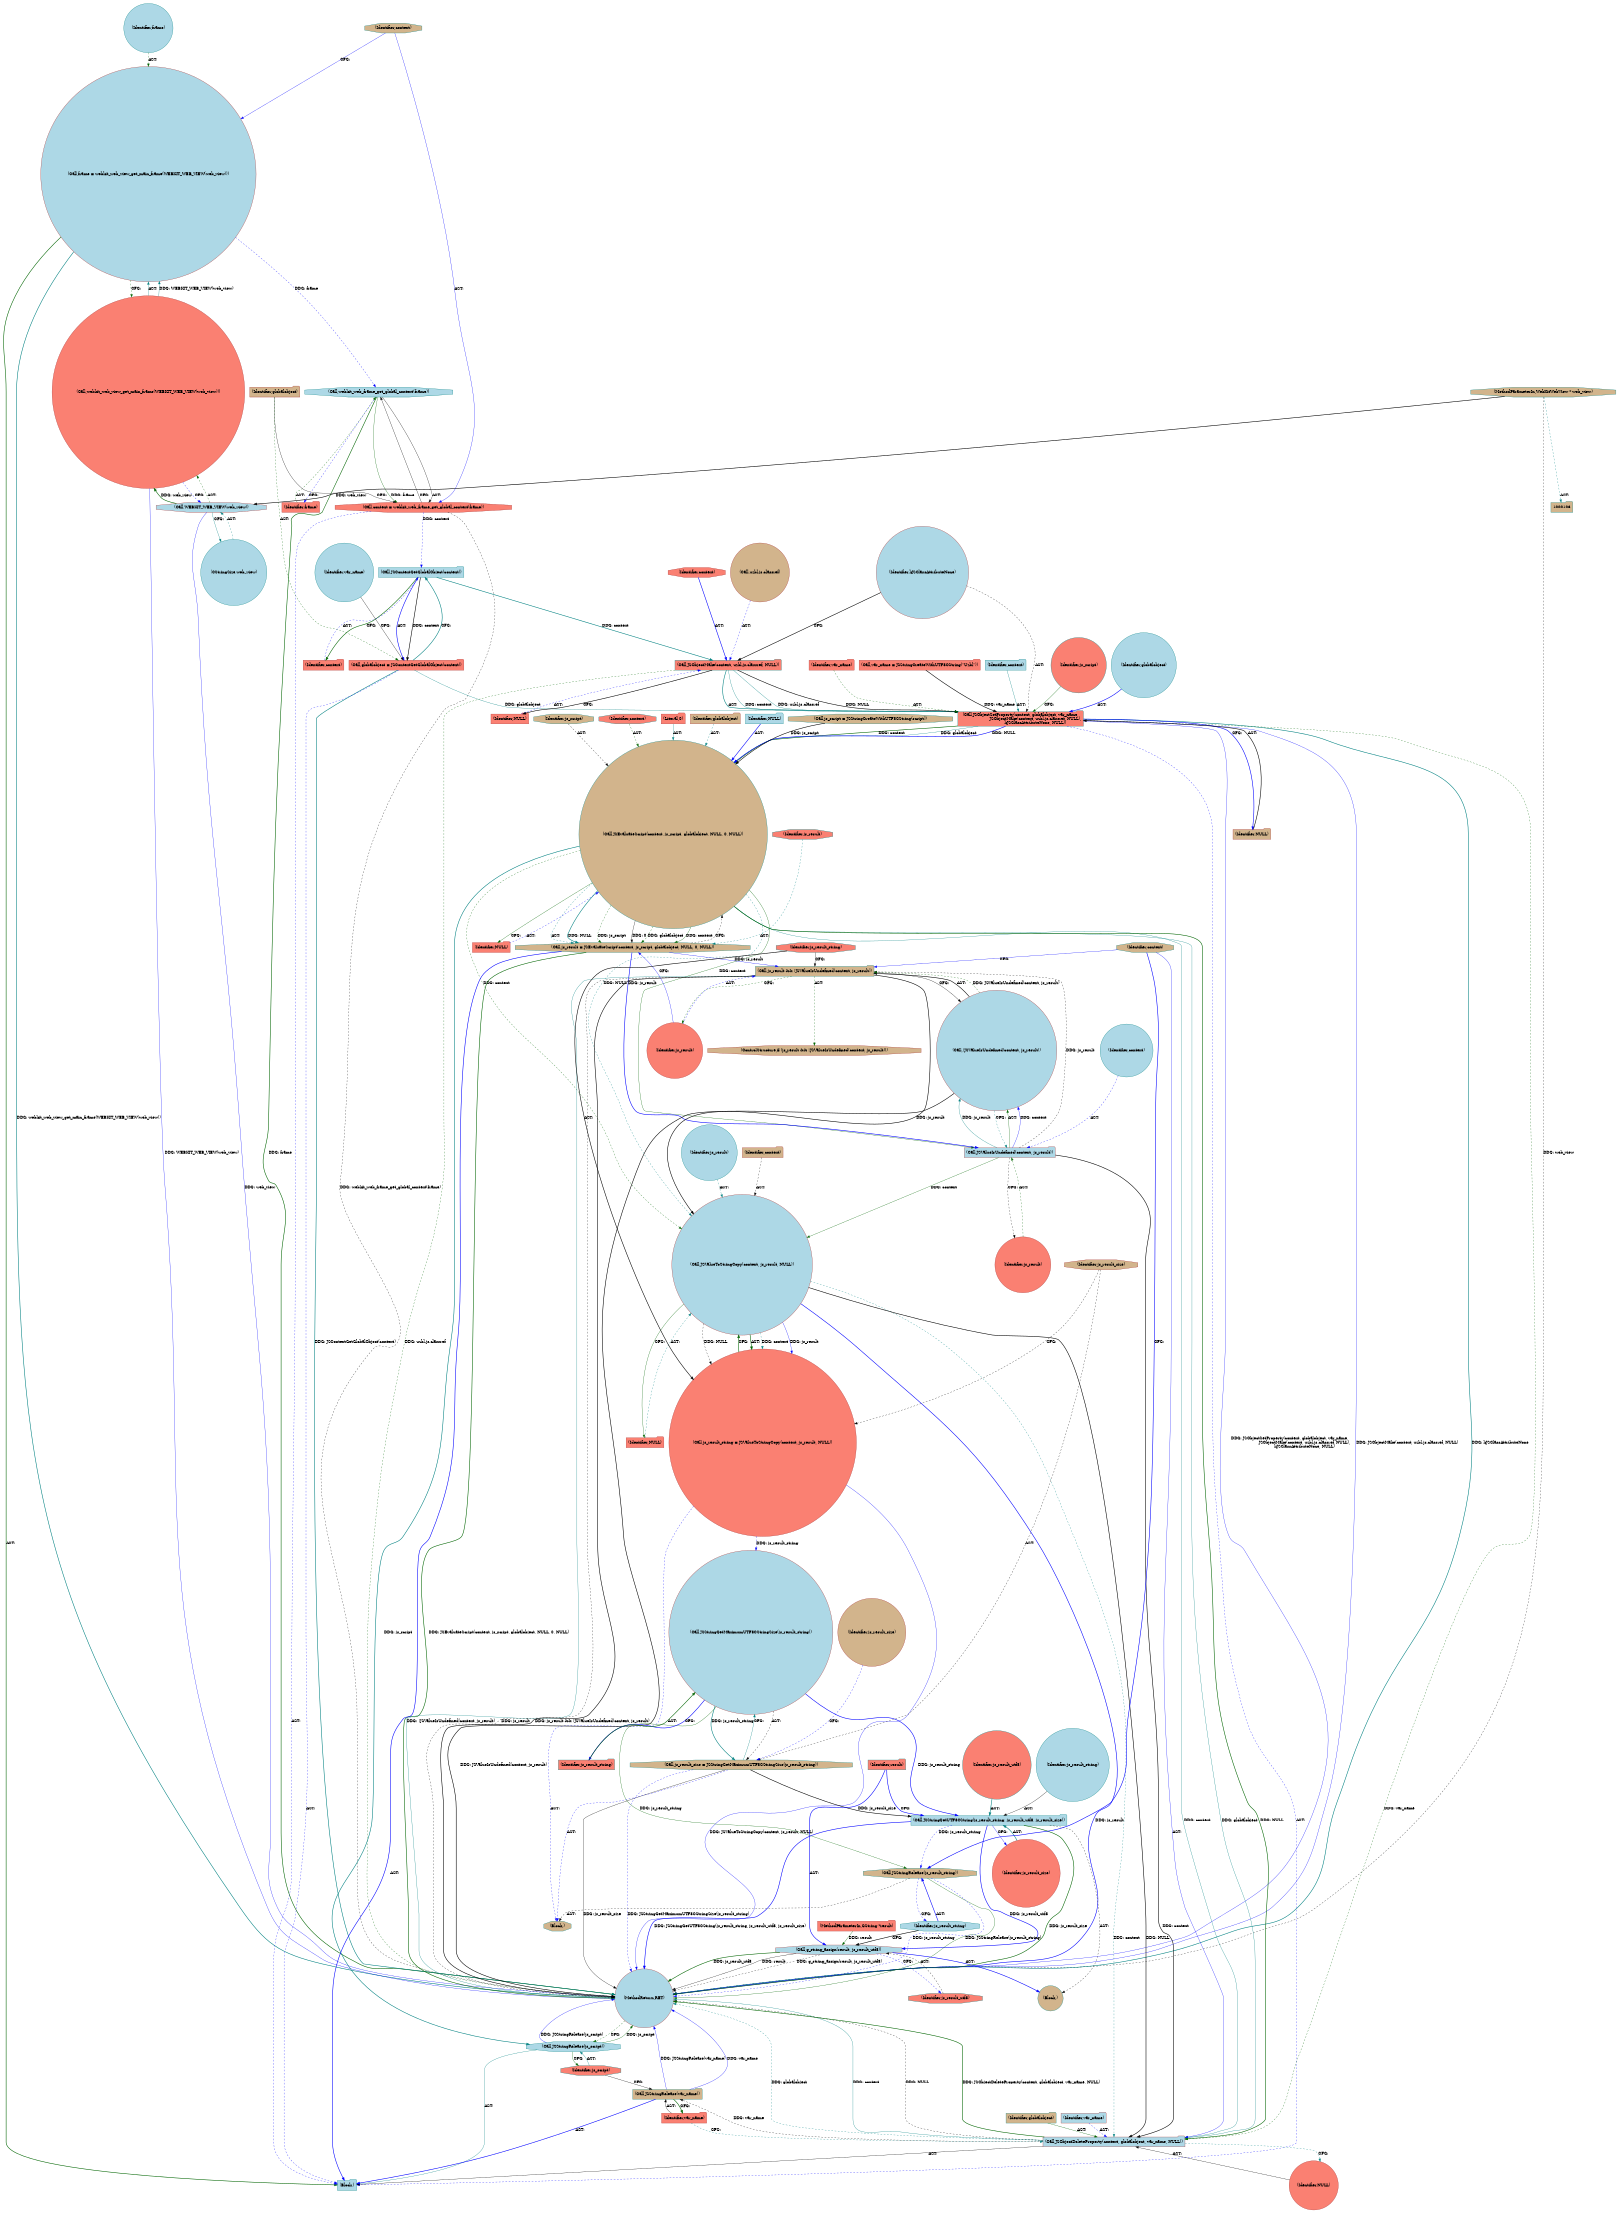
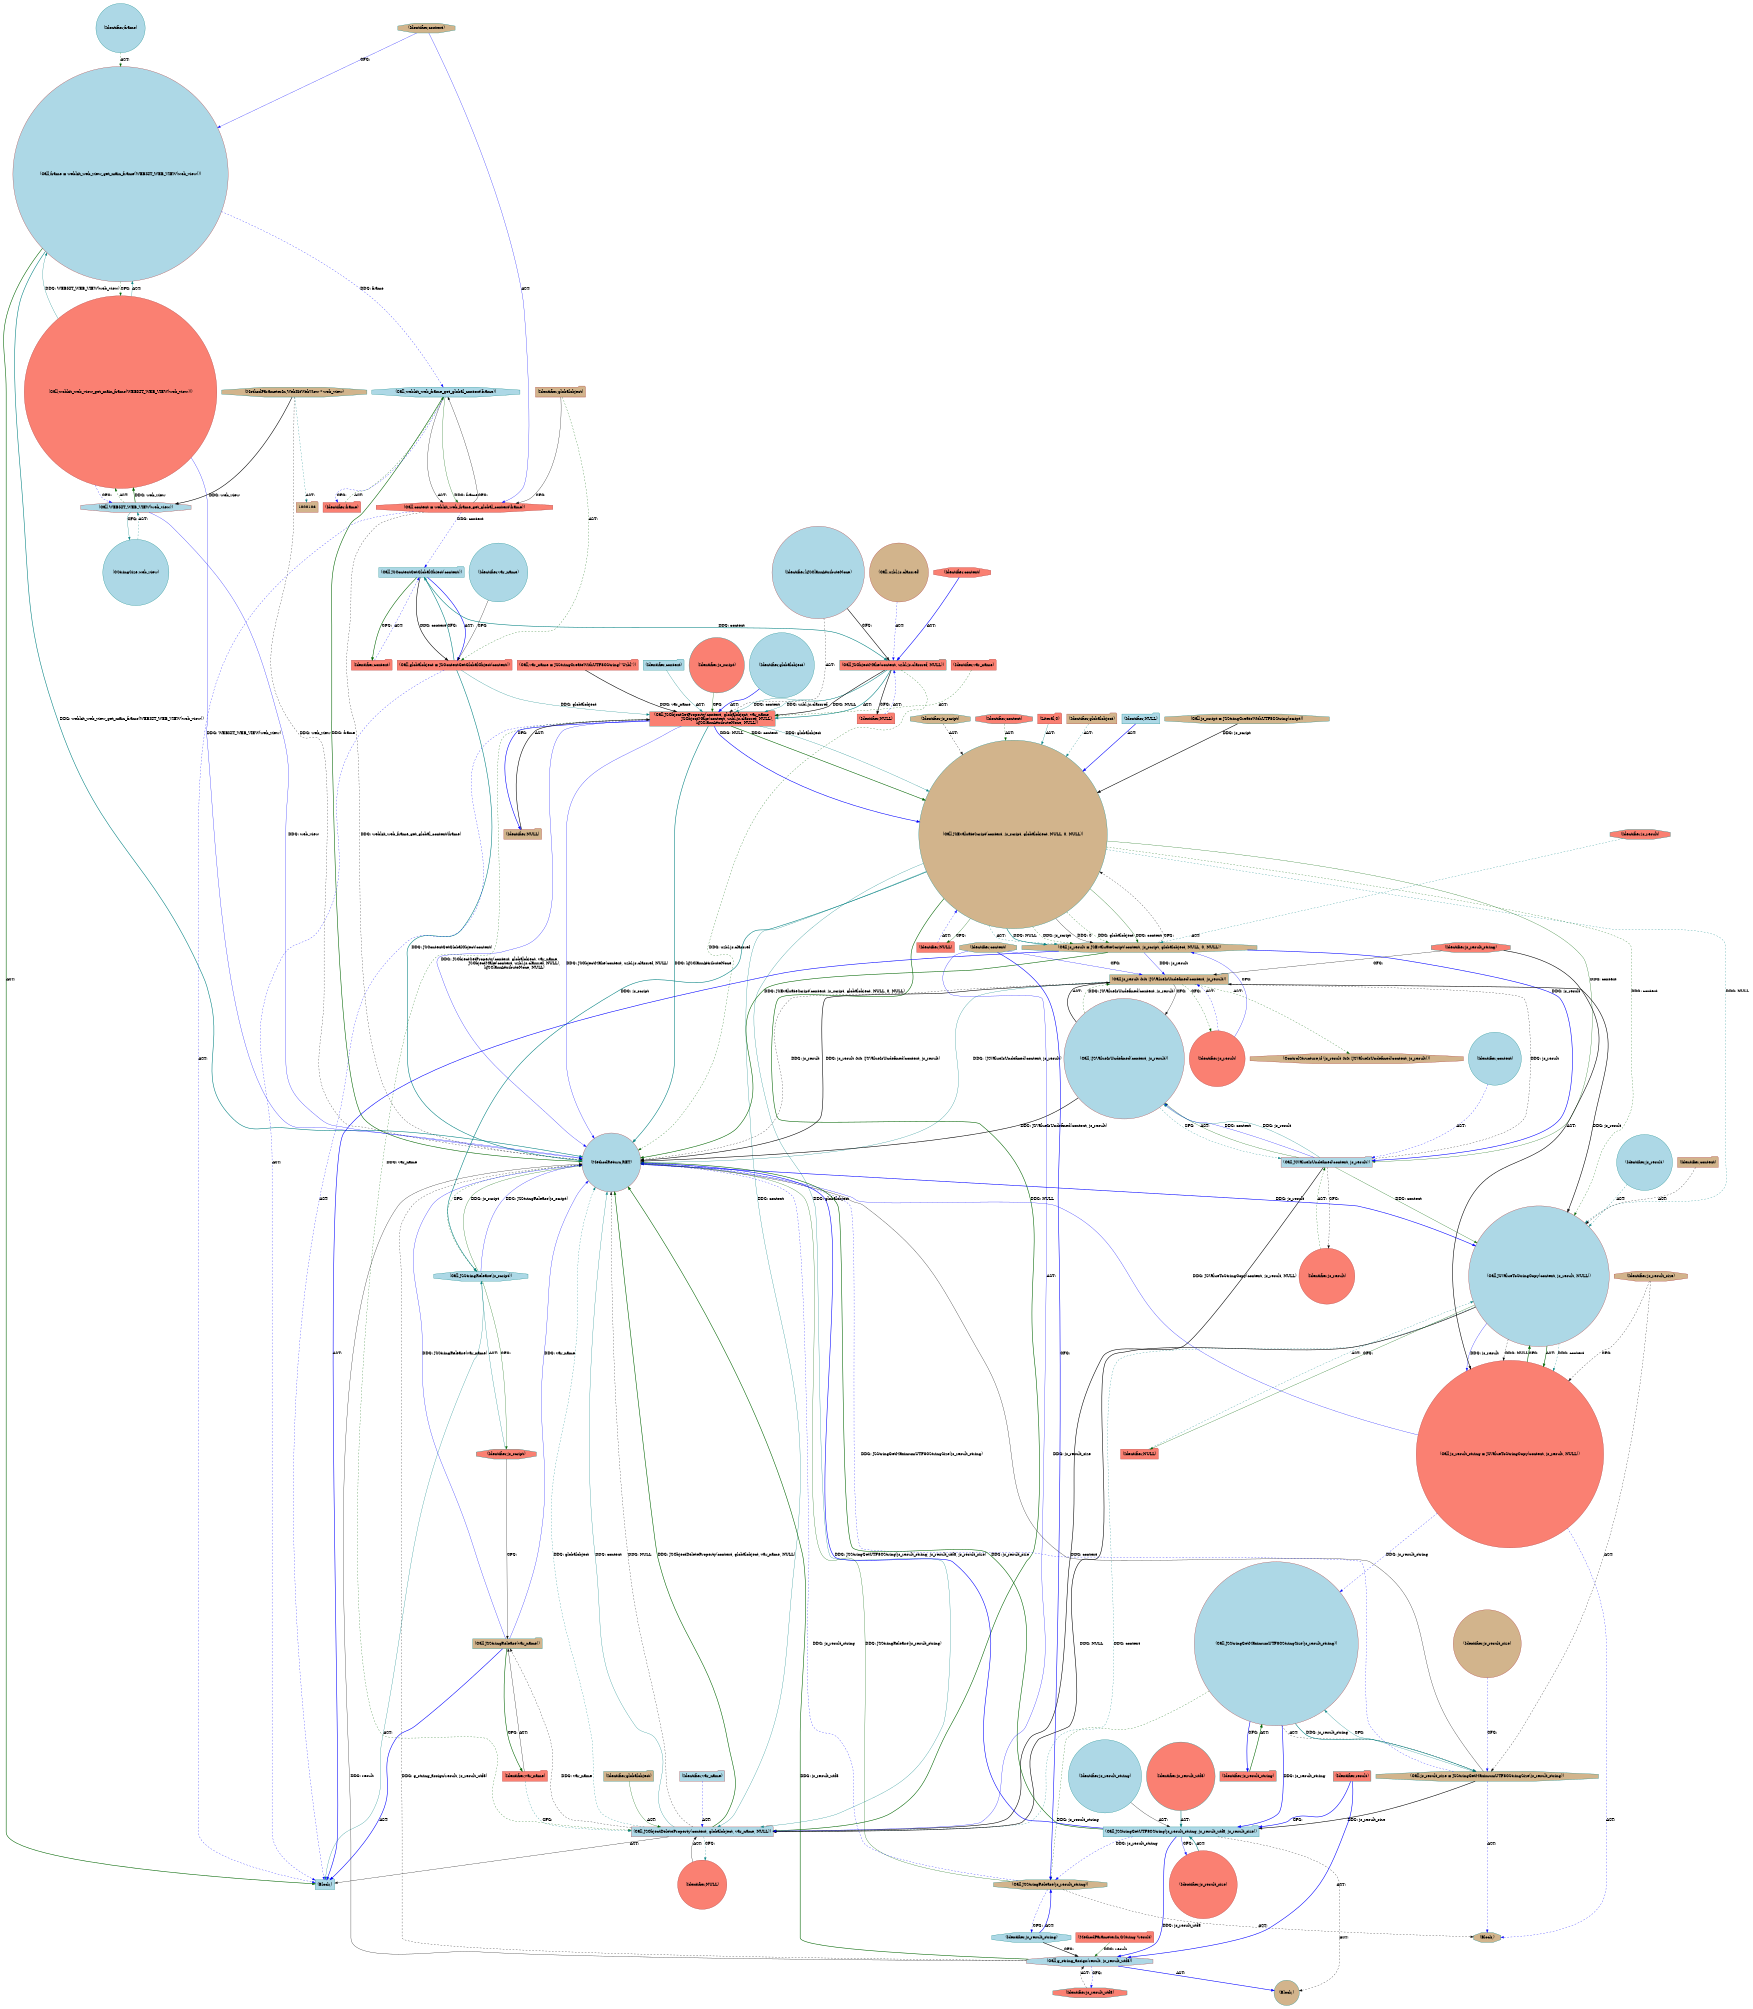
(1562, 507) -> (307, 507)
(1117, 1777) -> (1060, 1188)
(681, 1821) -> (1073, 1734)
